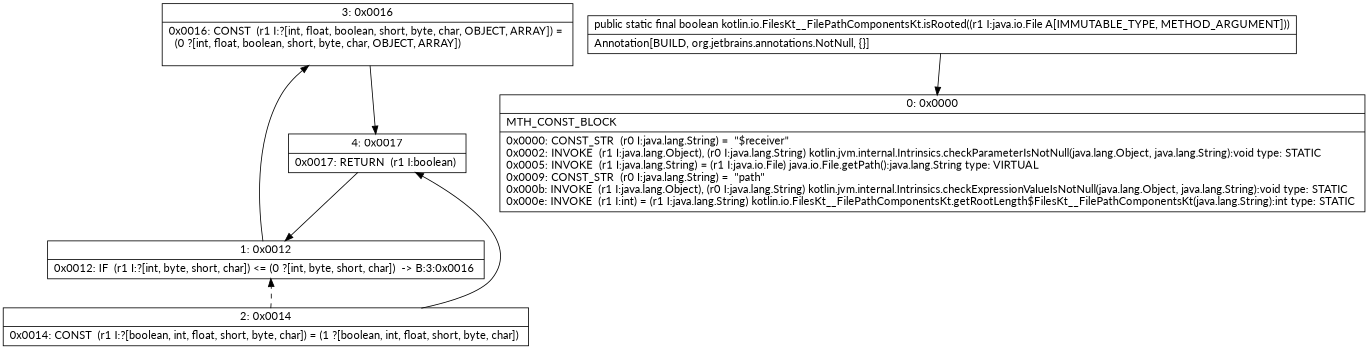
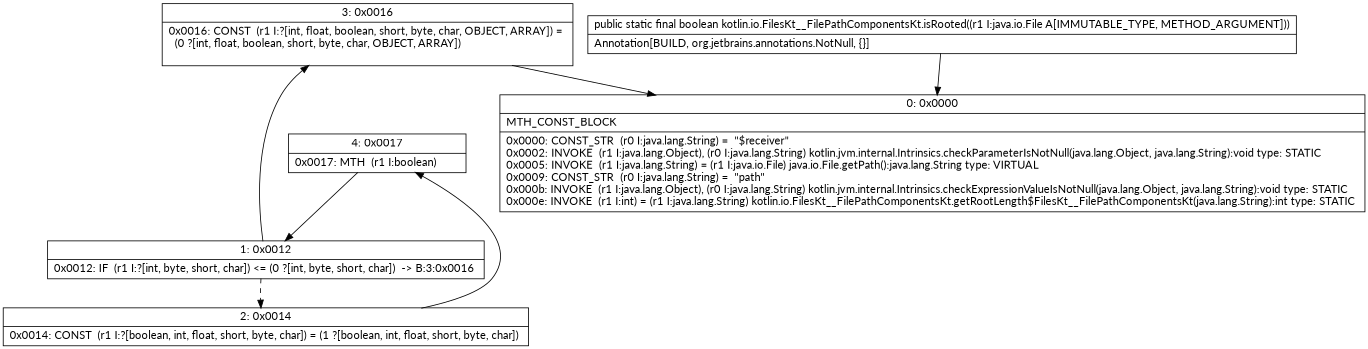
(373, 96) -> (580, 79)
(377, 163) -> (368, 163)
(271, 297) -> (260, 289)
